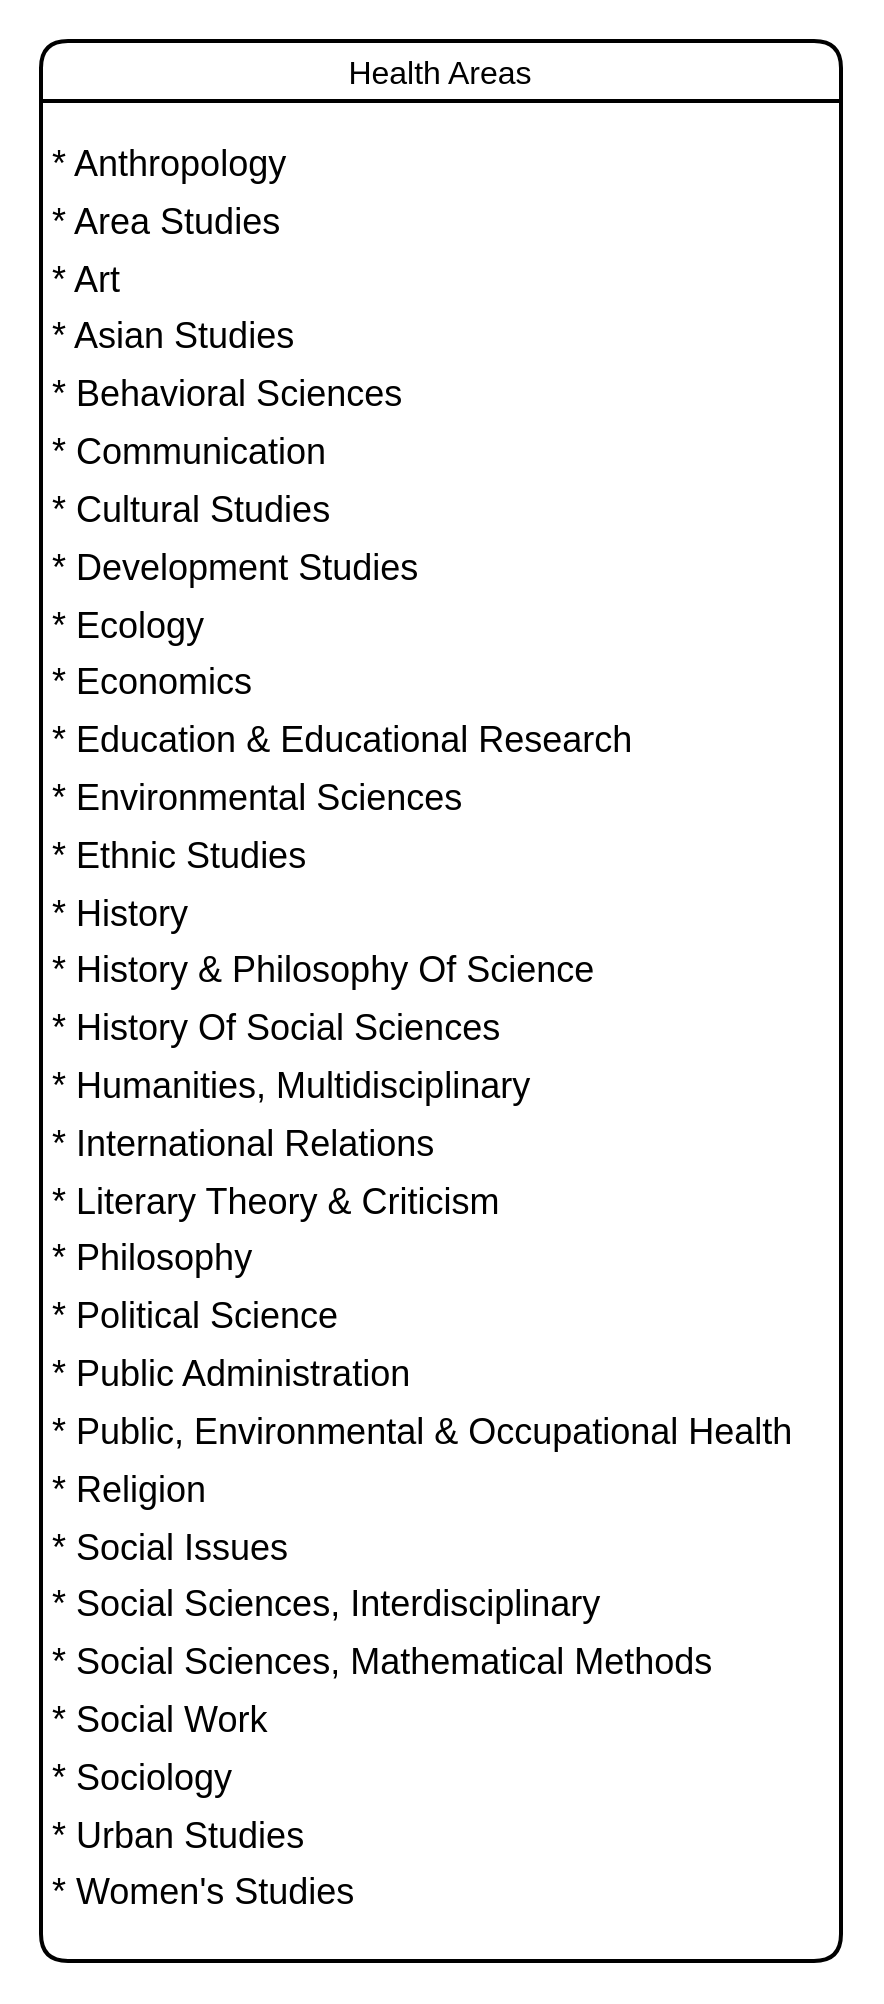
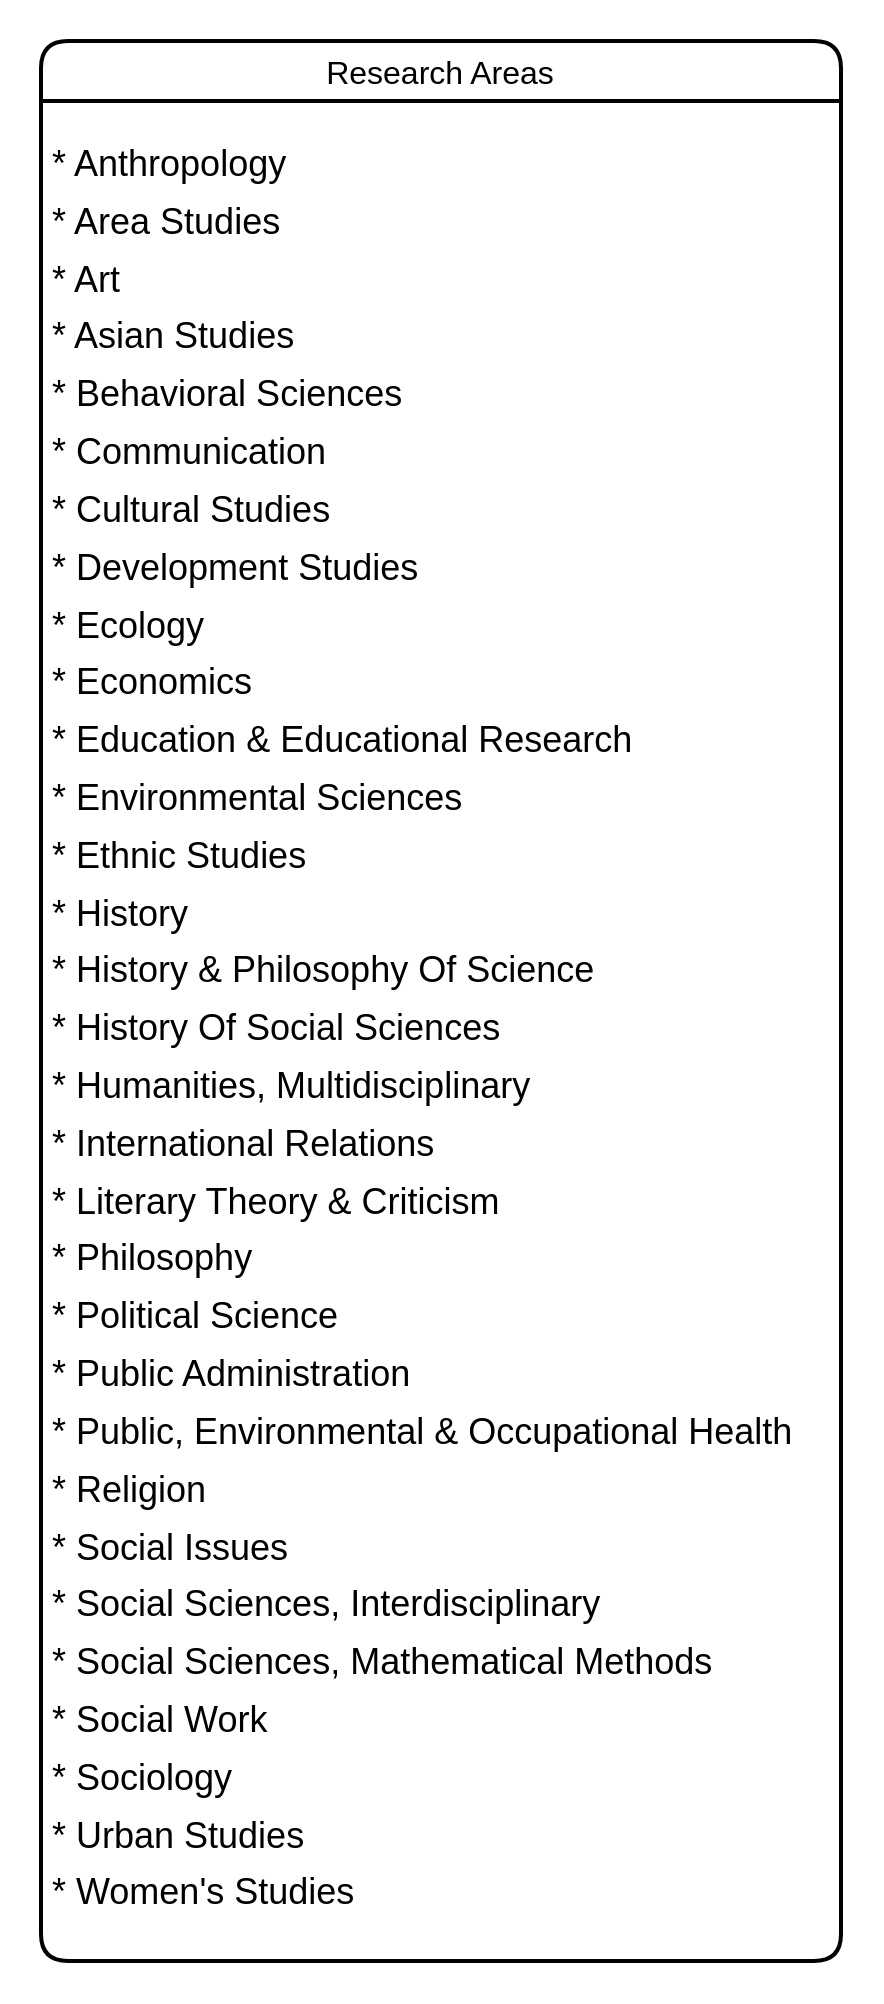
(440, 73) -> (440, 73)
